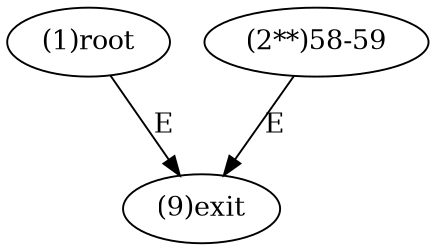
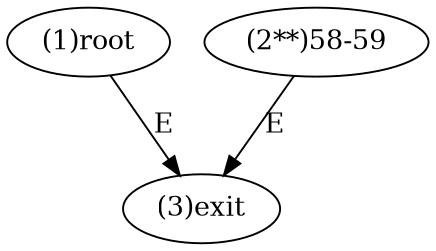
(202, 209) -> (202, 209)
